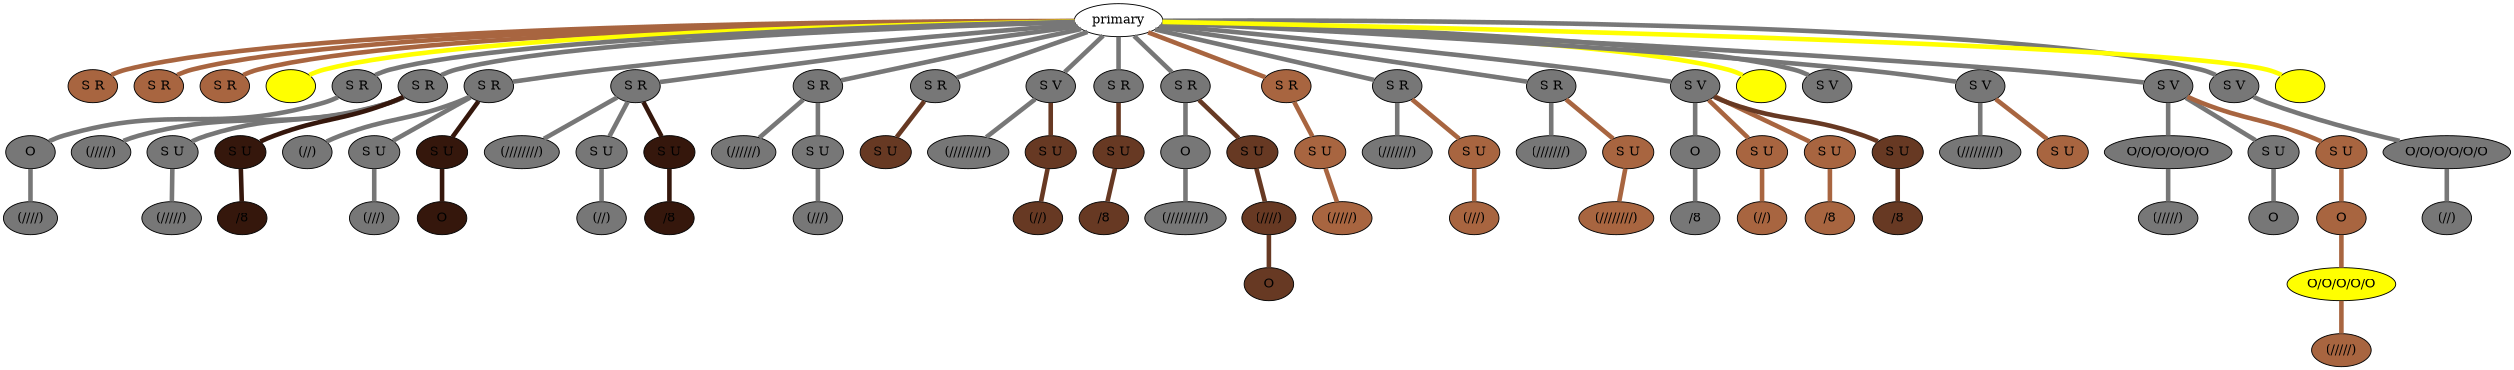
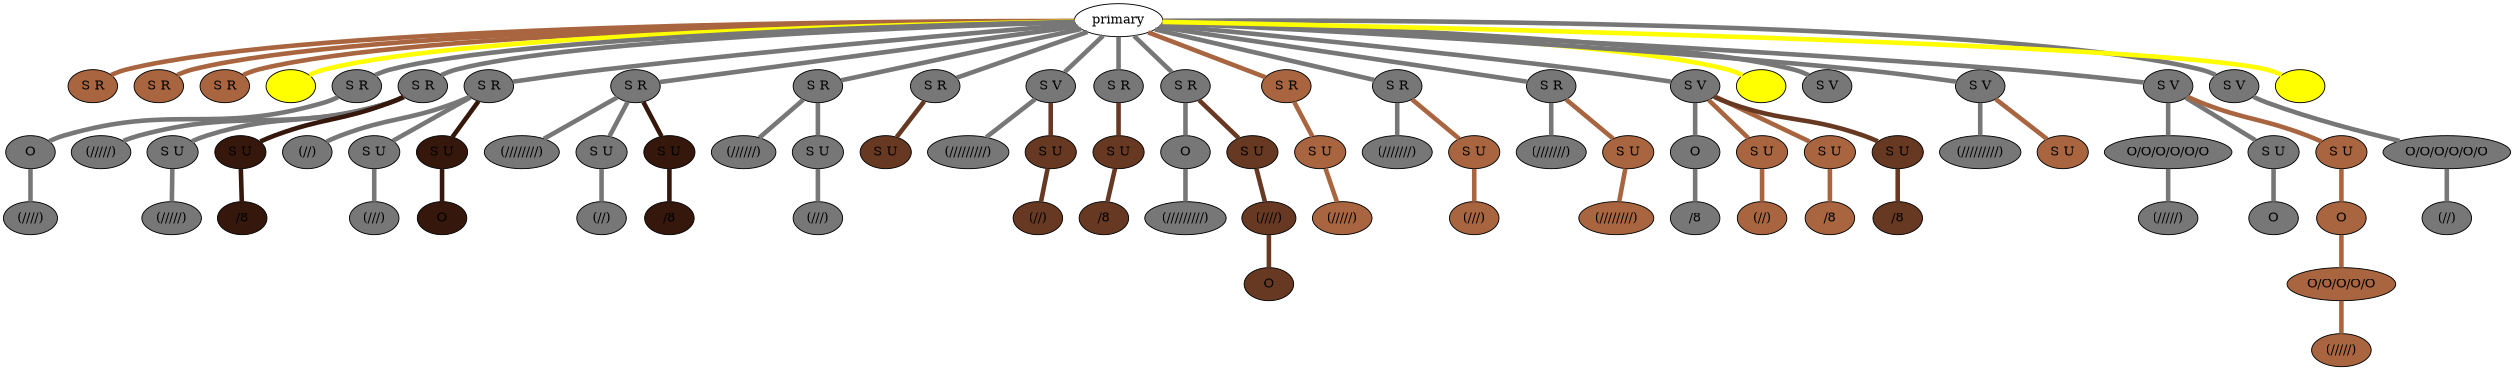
(2341, 284) -> (2341, 284)
